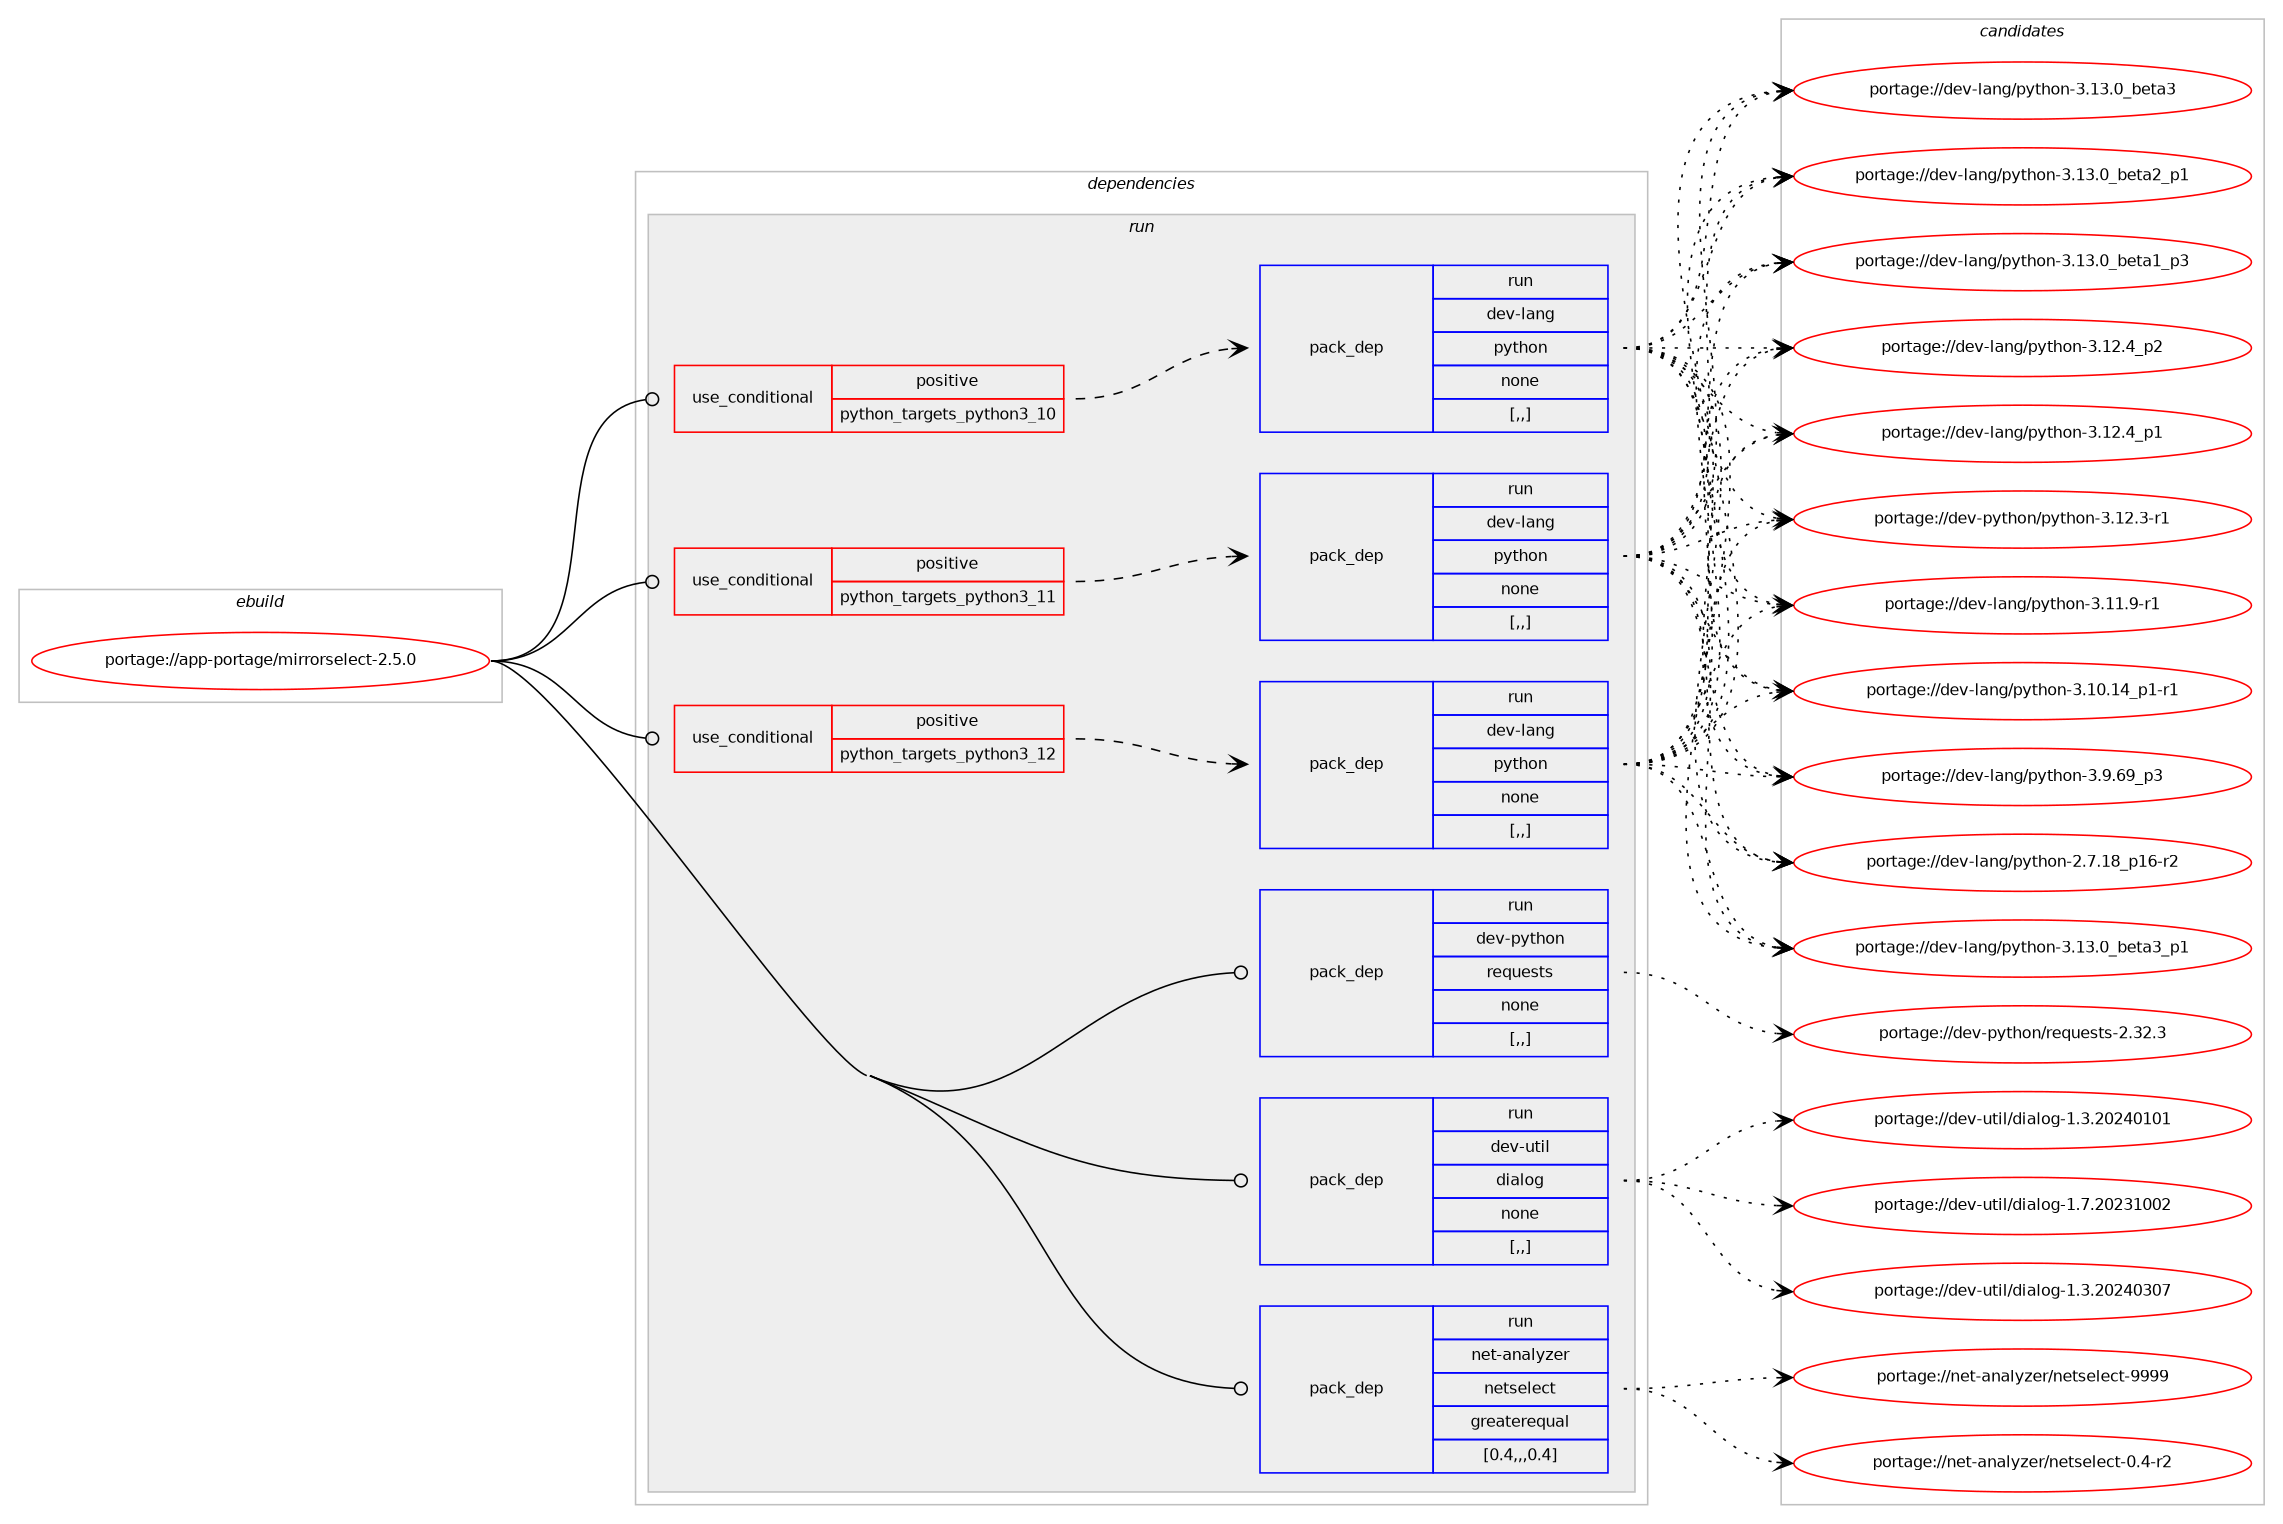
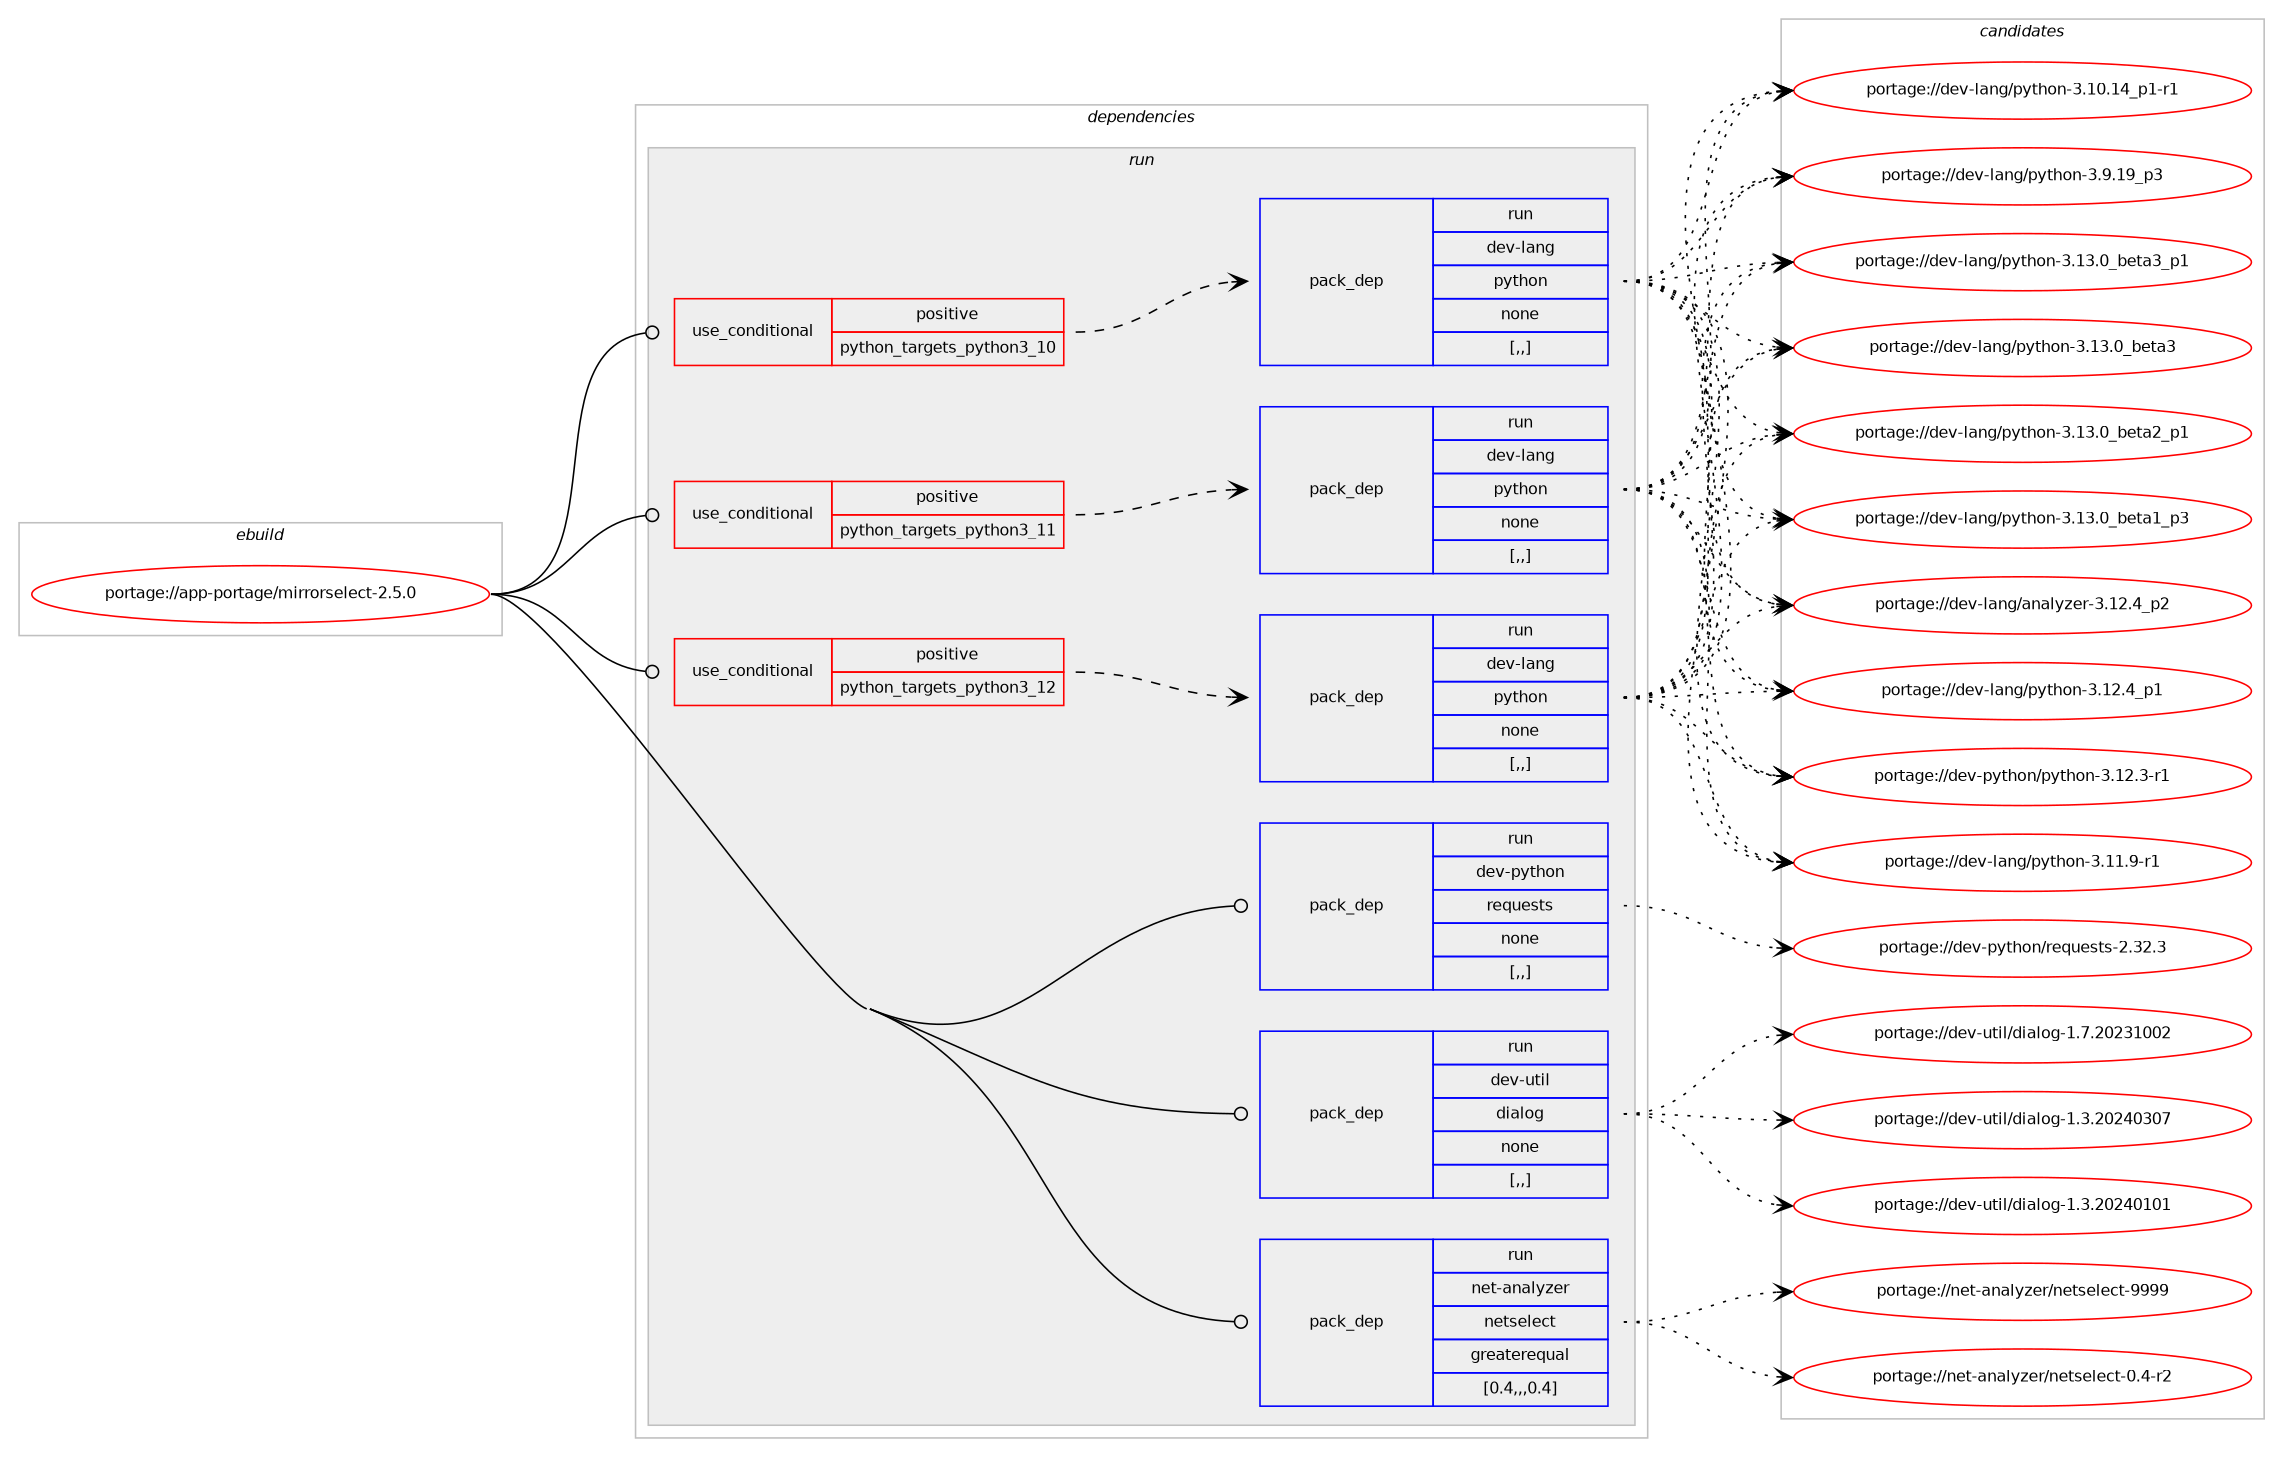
(2023, 348) -> (2023, 605)
(2023, 777) -> (2023, 176)
(2023, 863) -> none
